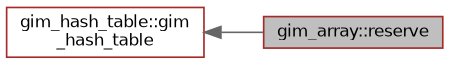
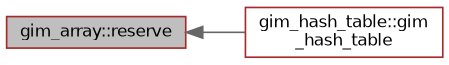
(242, 32) -> (224, 32)
